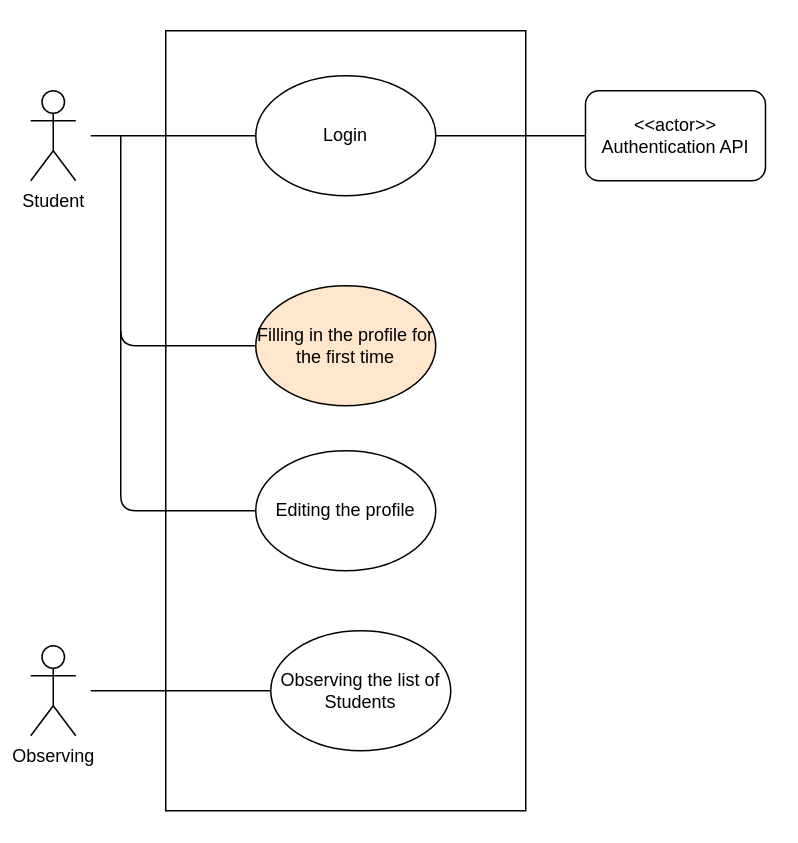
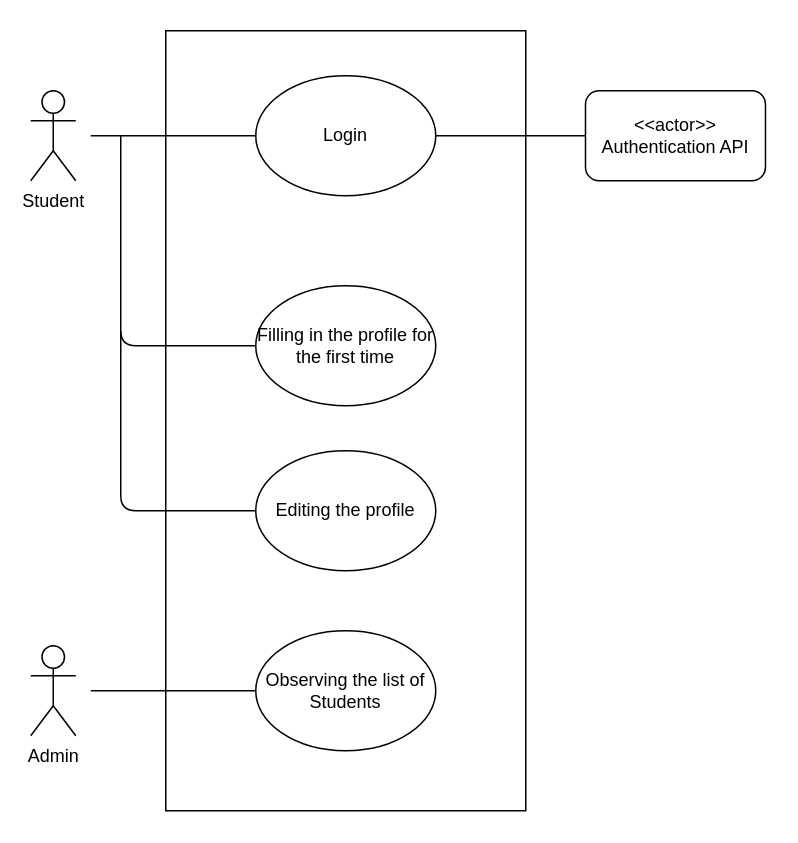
(346, 346) -> (346, 346)
(361, 691) -> (346, 691)
(54, 757) -> (54, 757)
